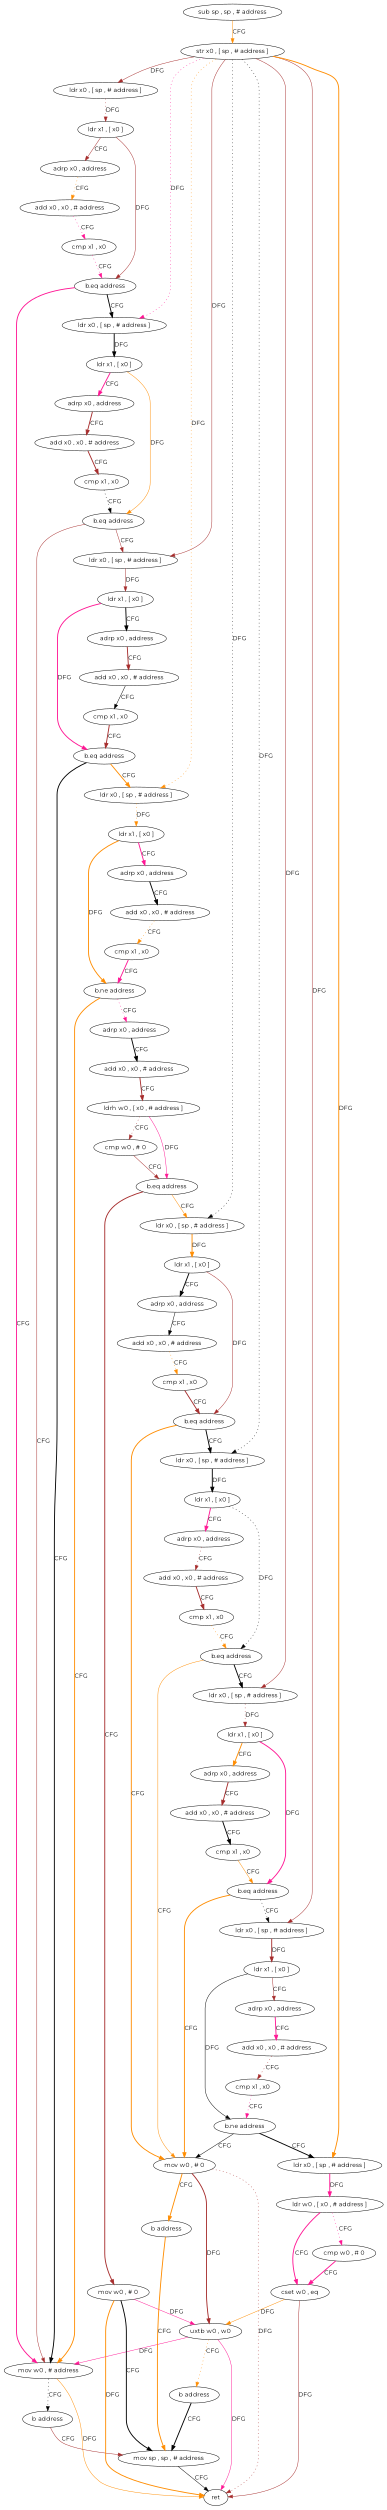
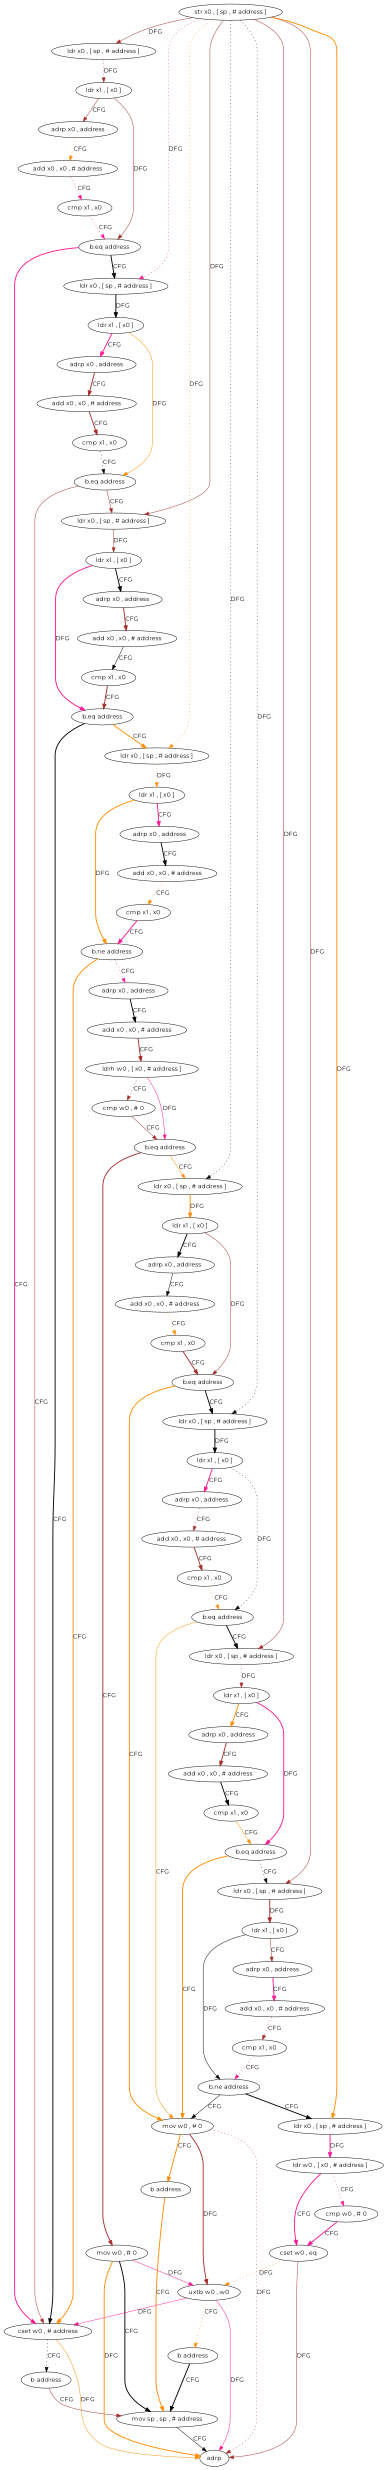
(233, 12) -> none
(255, 2312) -> (253, 2273)
(49, 2371) -> (48, 2331)
(216, 2497) -> (214, 2458)
